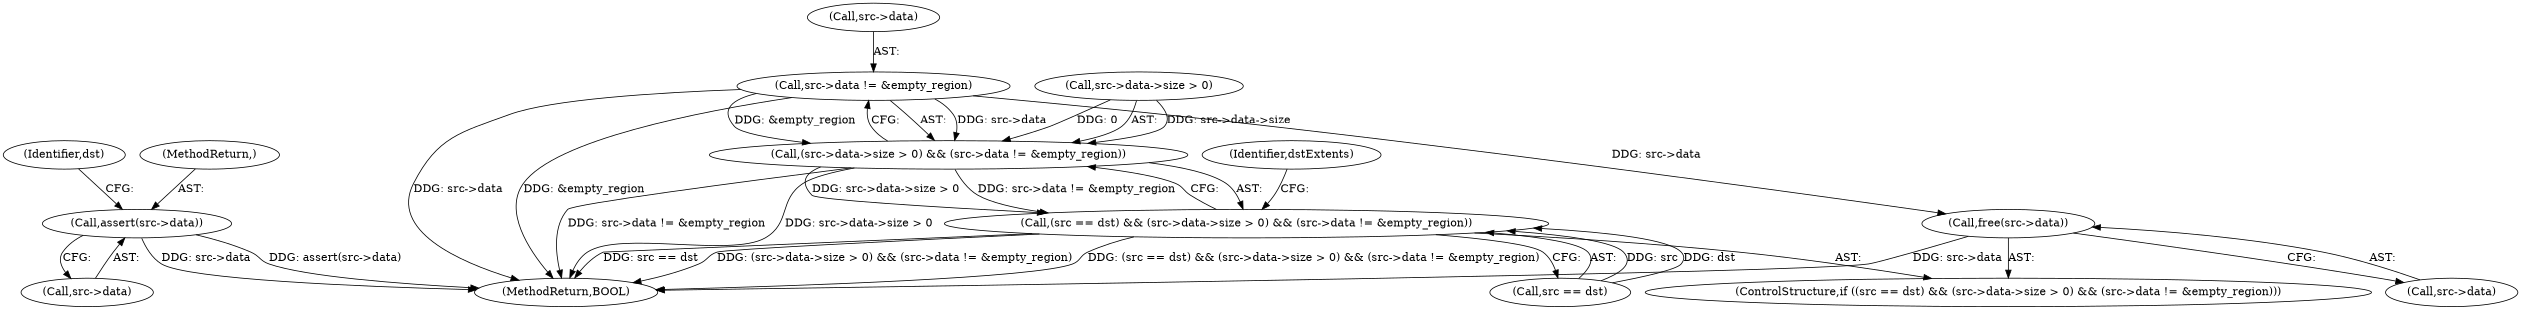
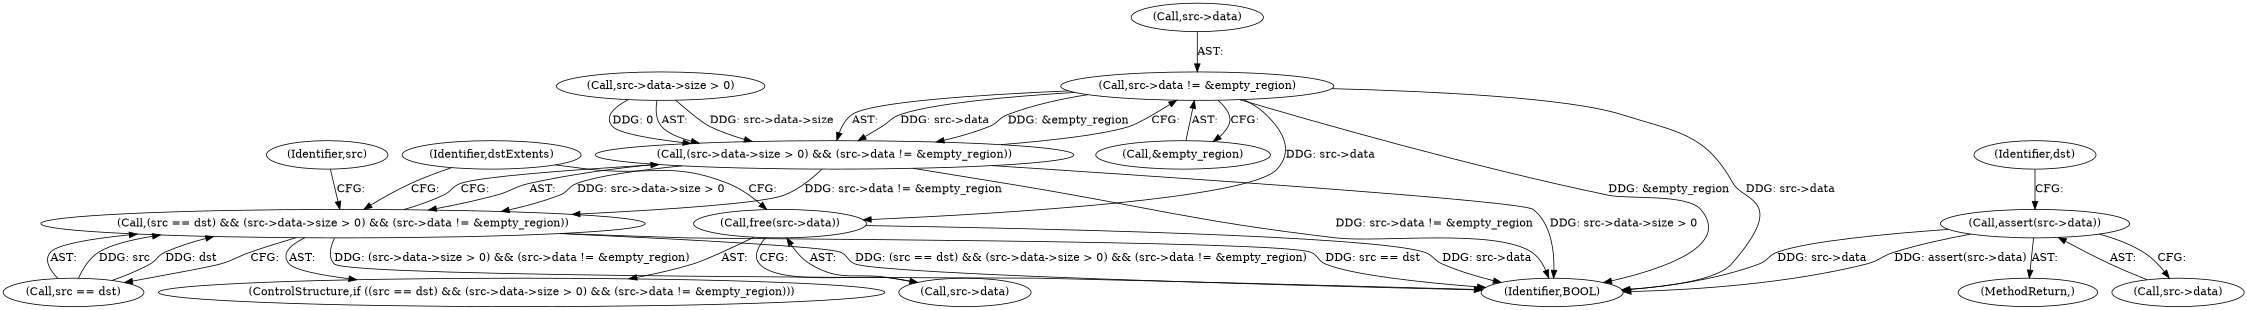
none -> (327, 155)
none -> (1183, 155)
none -> (678, 171)
(176, 186) -> (2032, 254)
(566, 292) -> (1552, 292)
